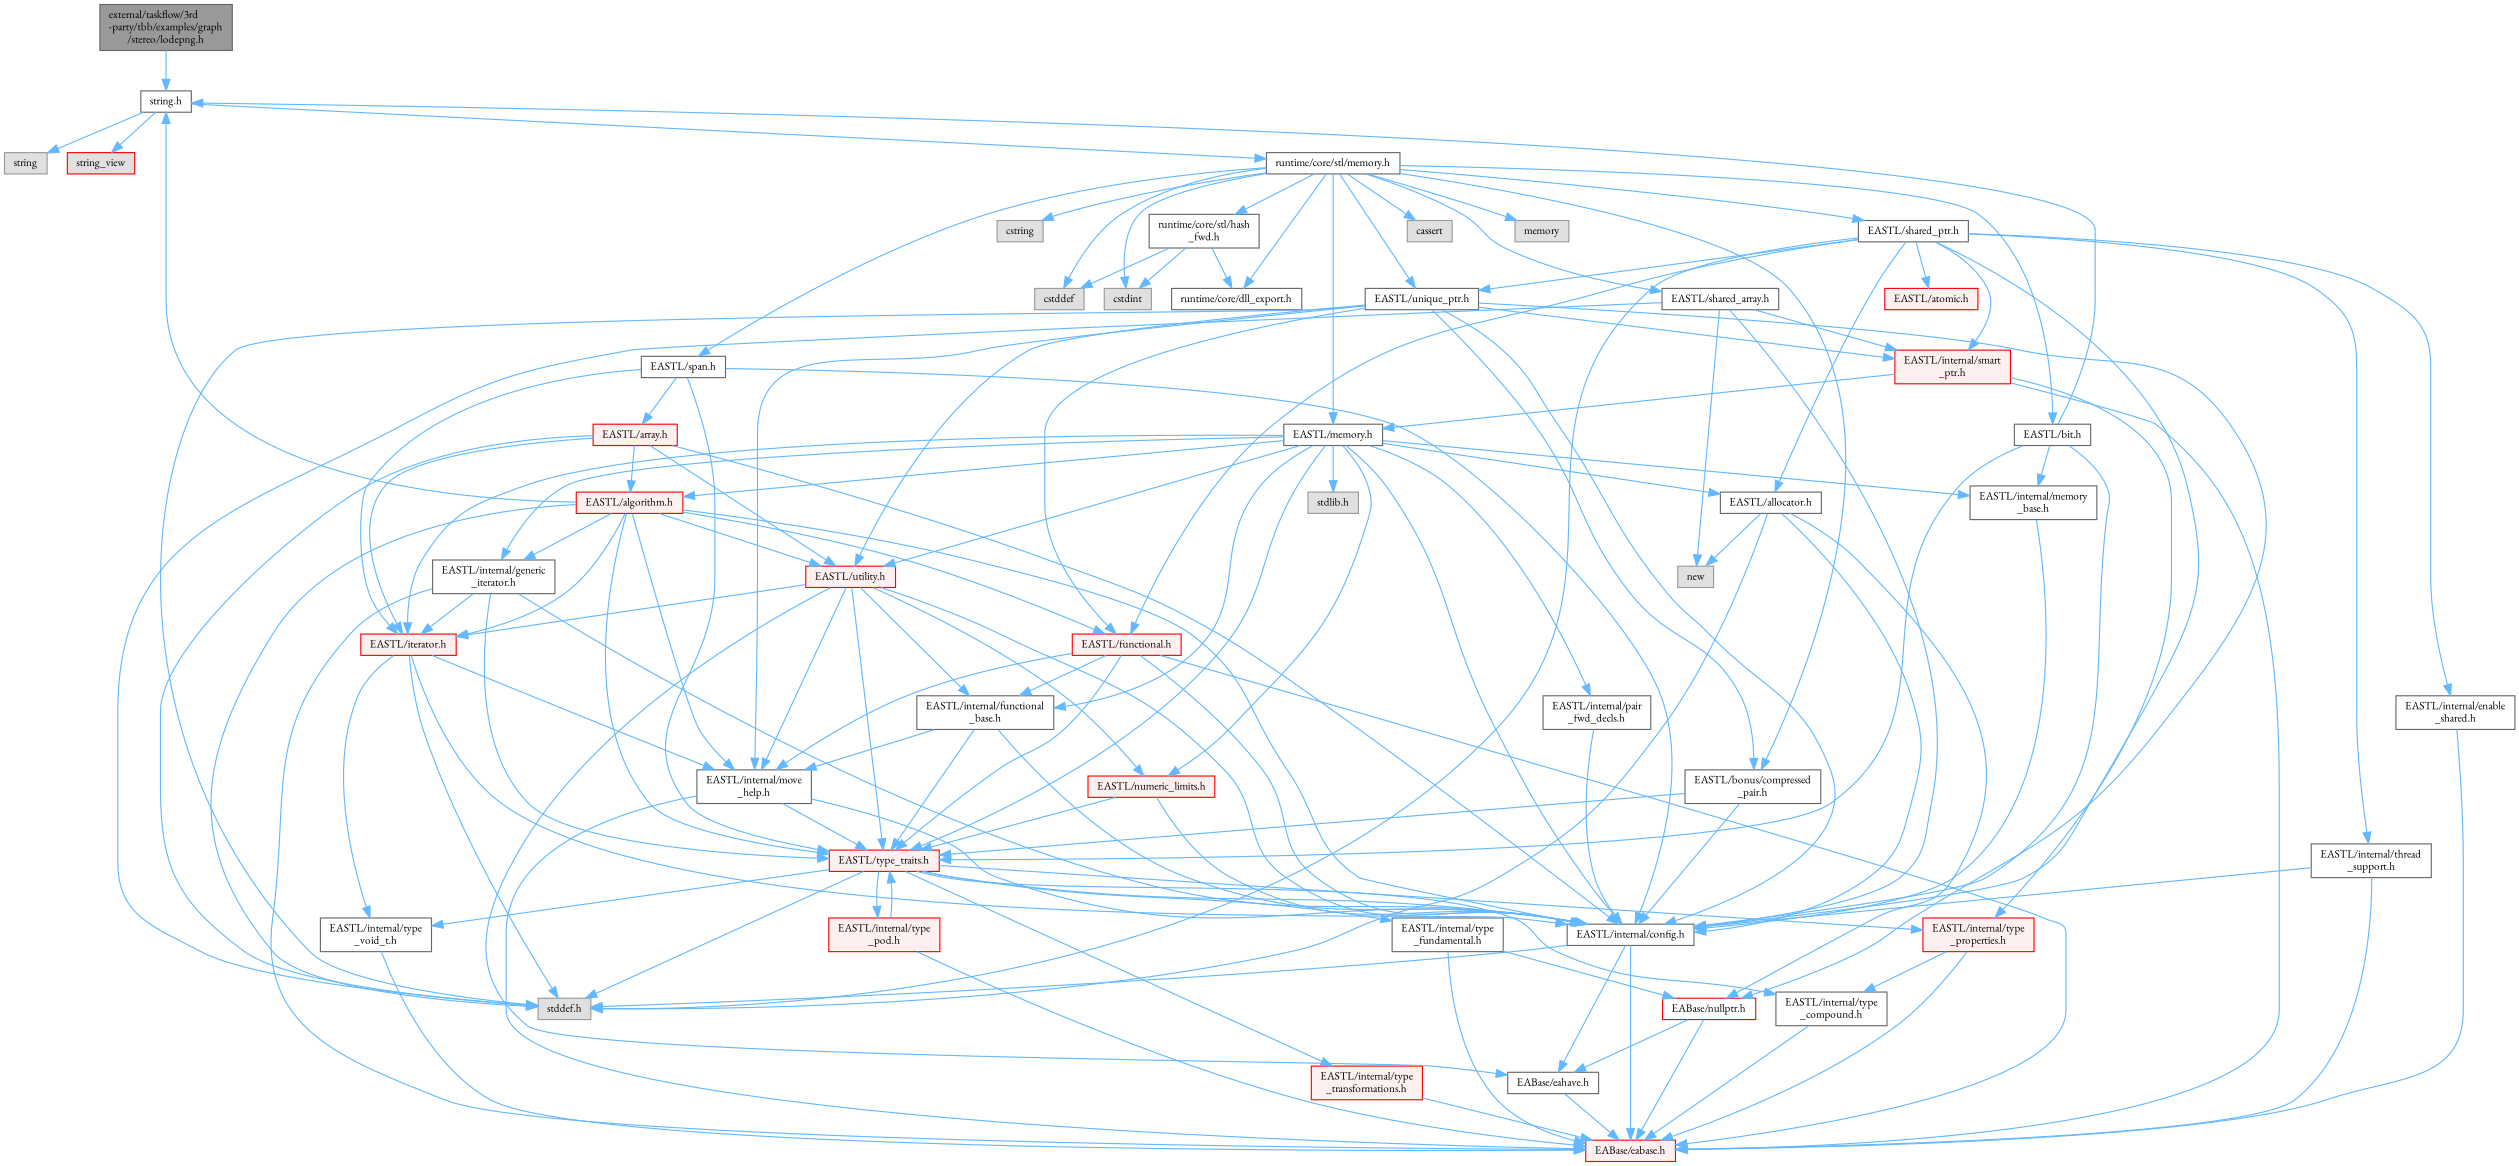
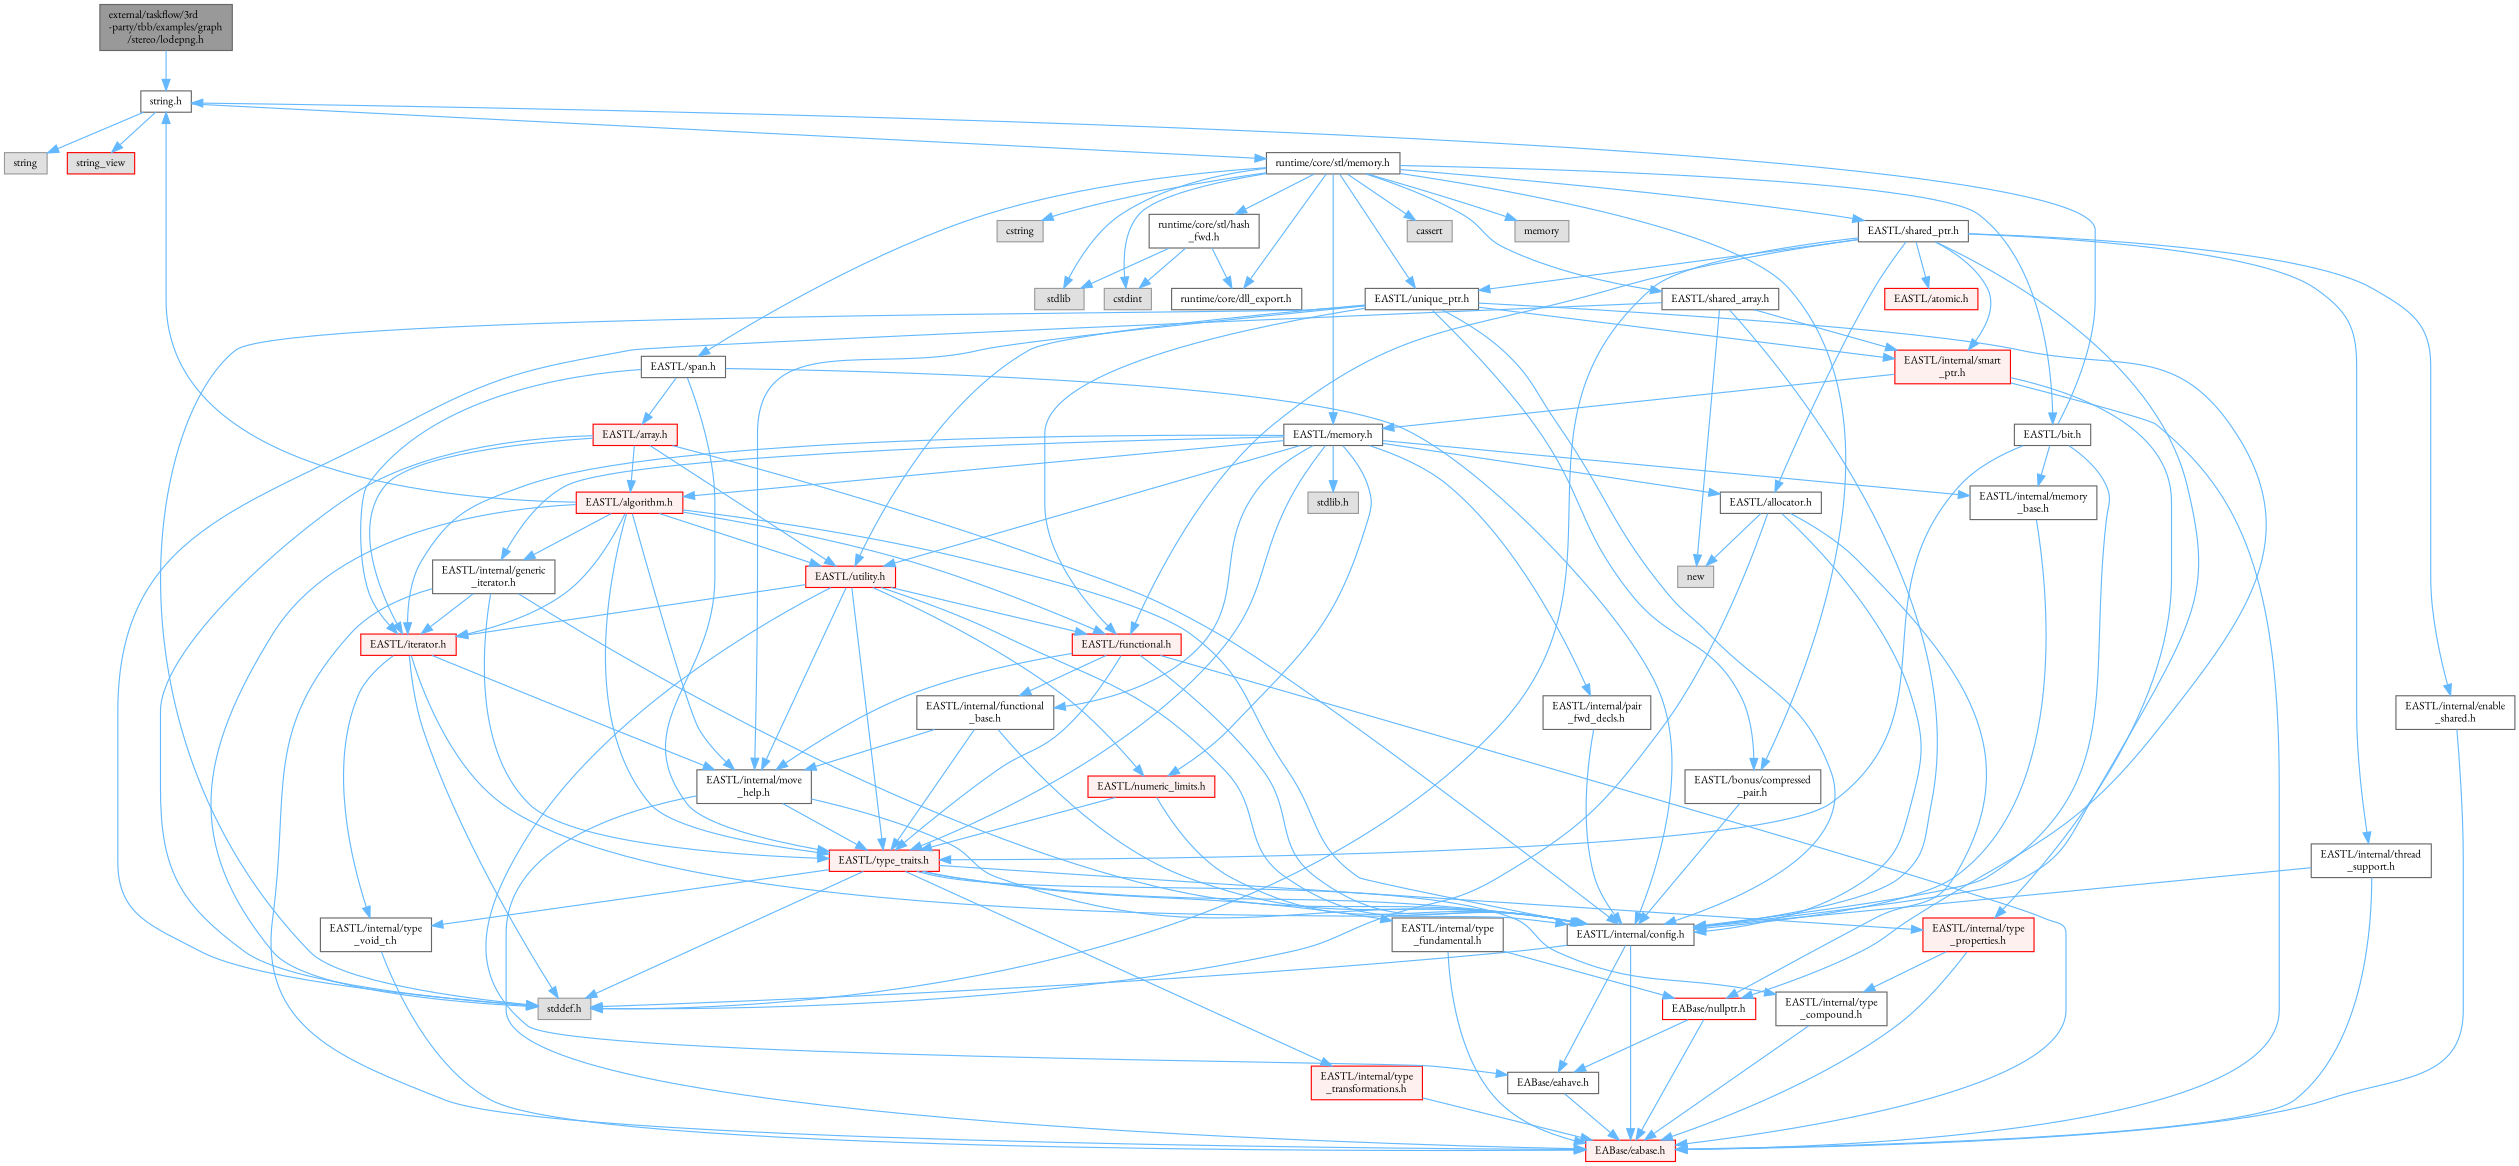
(1059, 299) -> (1059, 299)
(911, 637) -> (983, 609)
(1474, 682) -> none
(1336, 822) -> none
(884, 935) -> none
